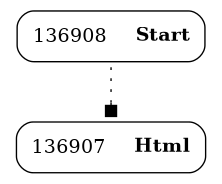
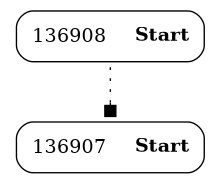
(162, 146) -> (162, 146)
